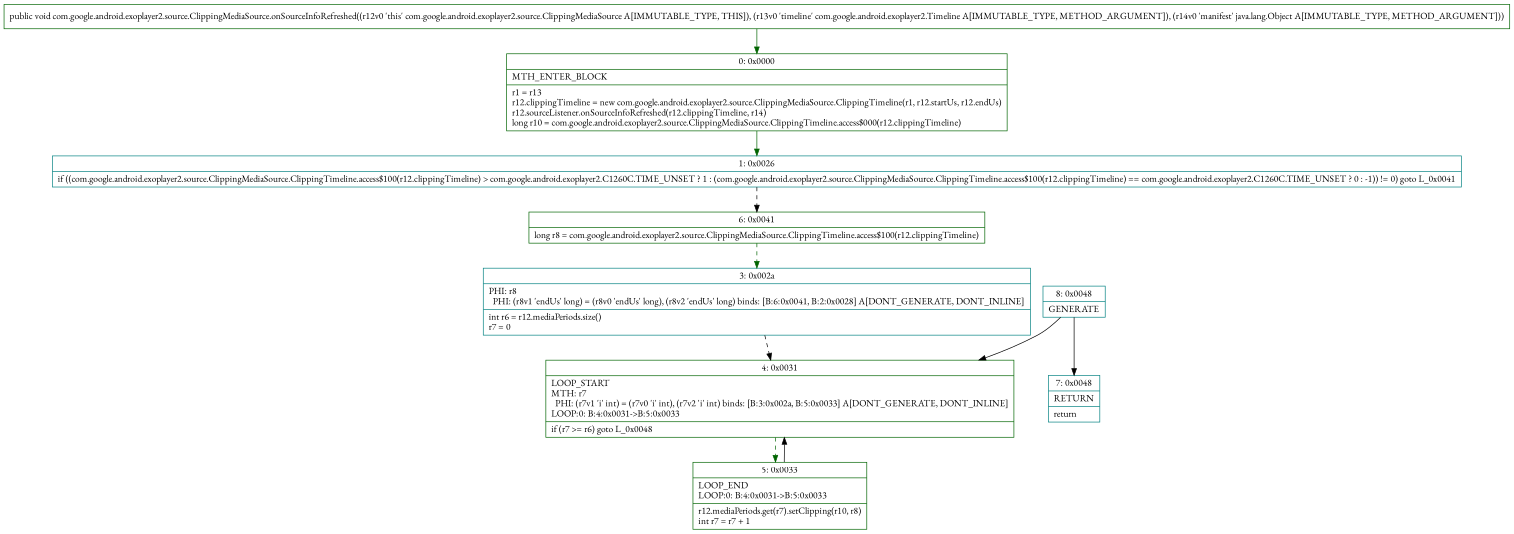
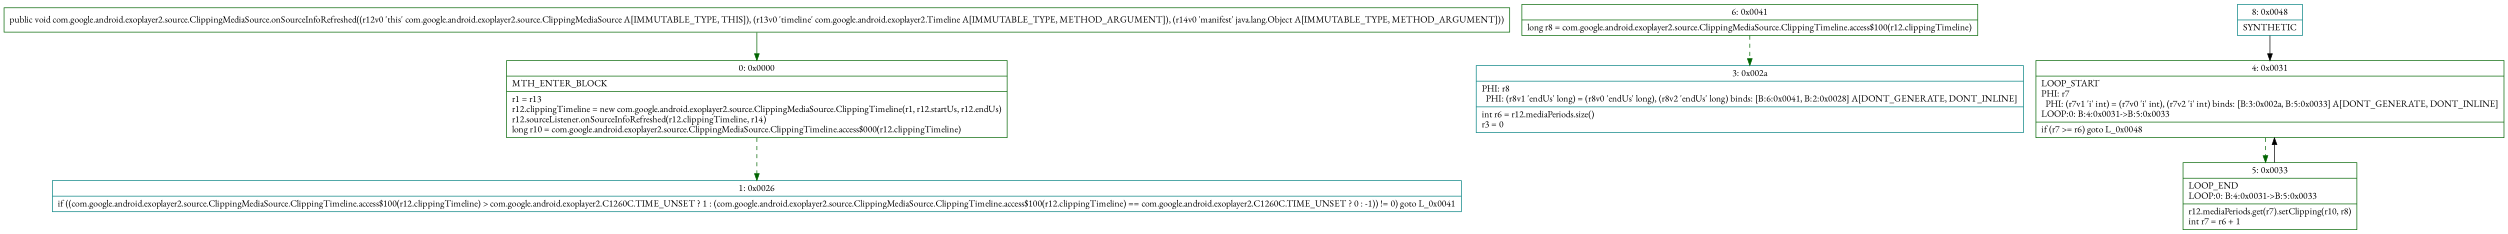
(757, 140) -> (757, 156)
(757, 196) -> none
(1074, 309) -> (2270, 27)
(500, 327) -> (1493, 124)
(767, 344) -> none
(570, 393) -> (2057, 94)
(1074, 399) -> none
(724, 521) -> (2214, 222)
